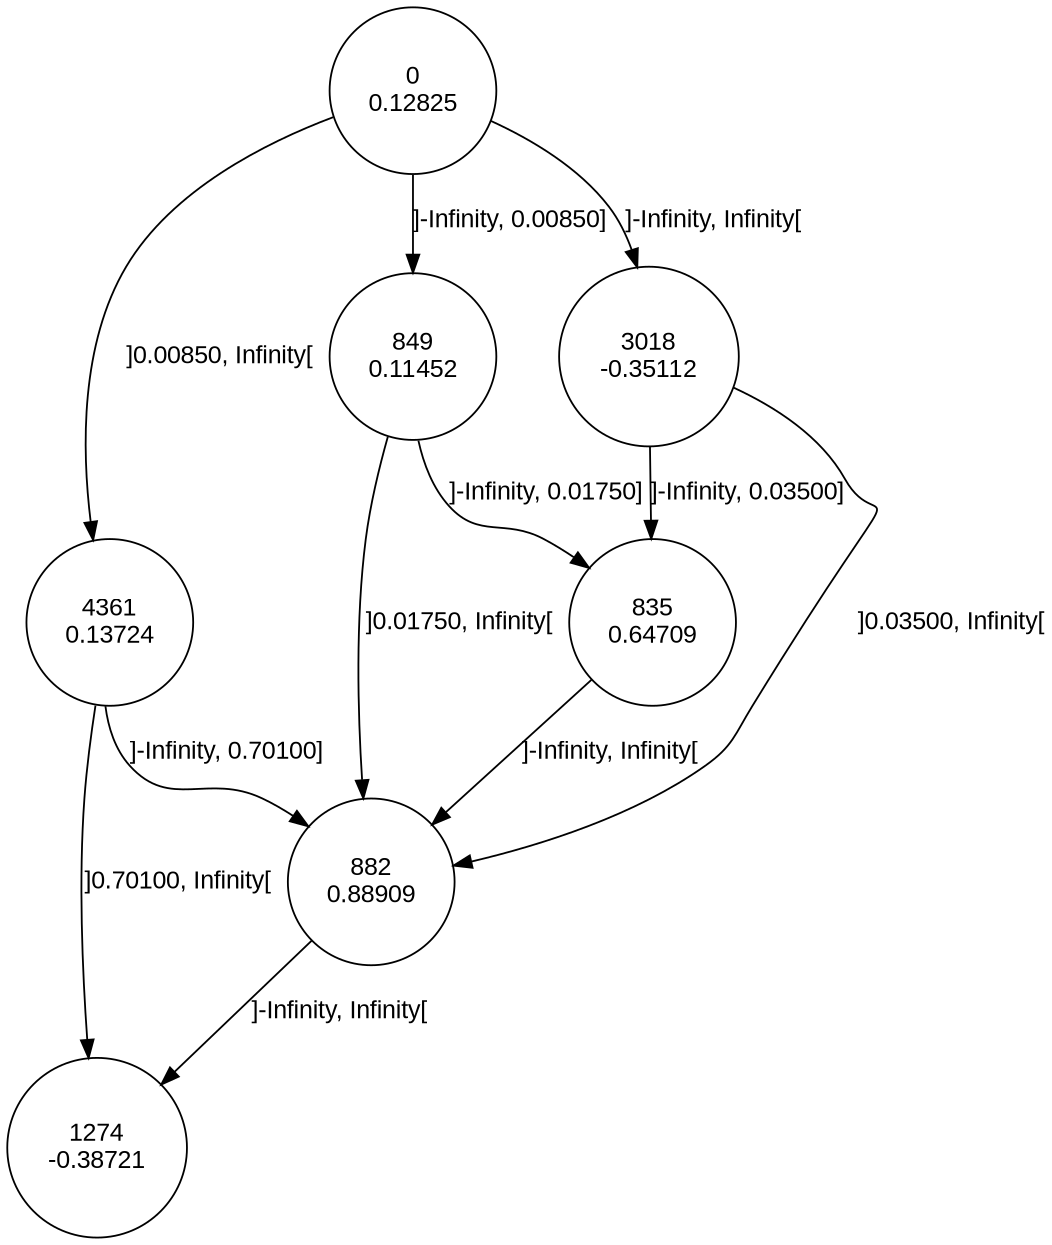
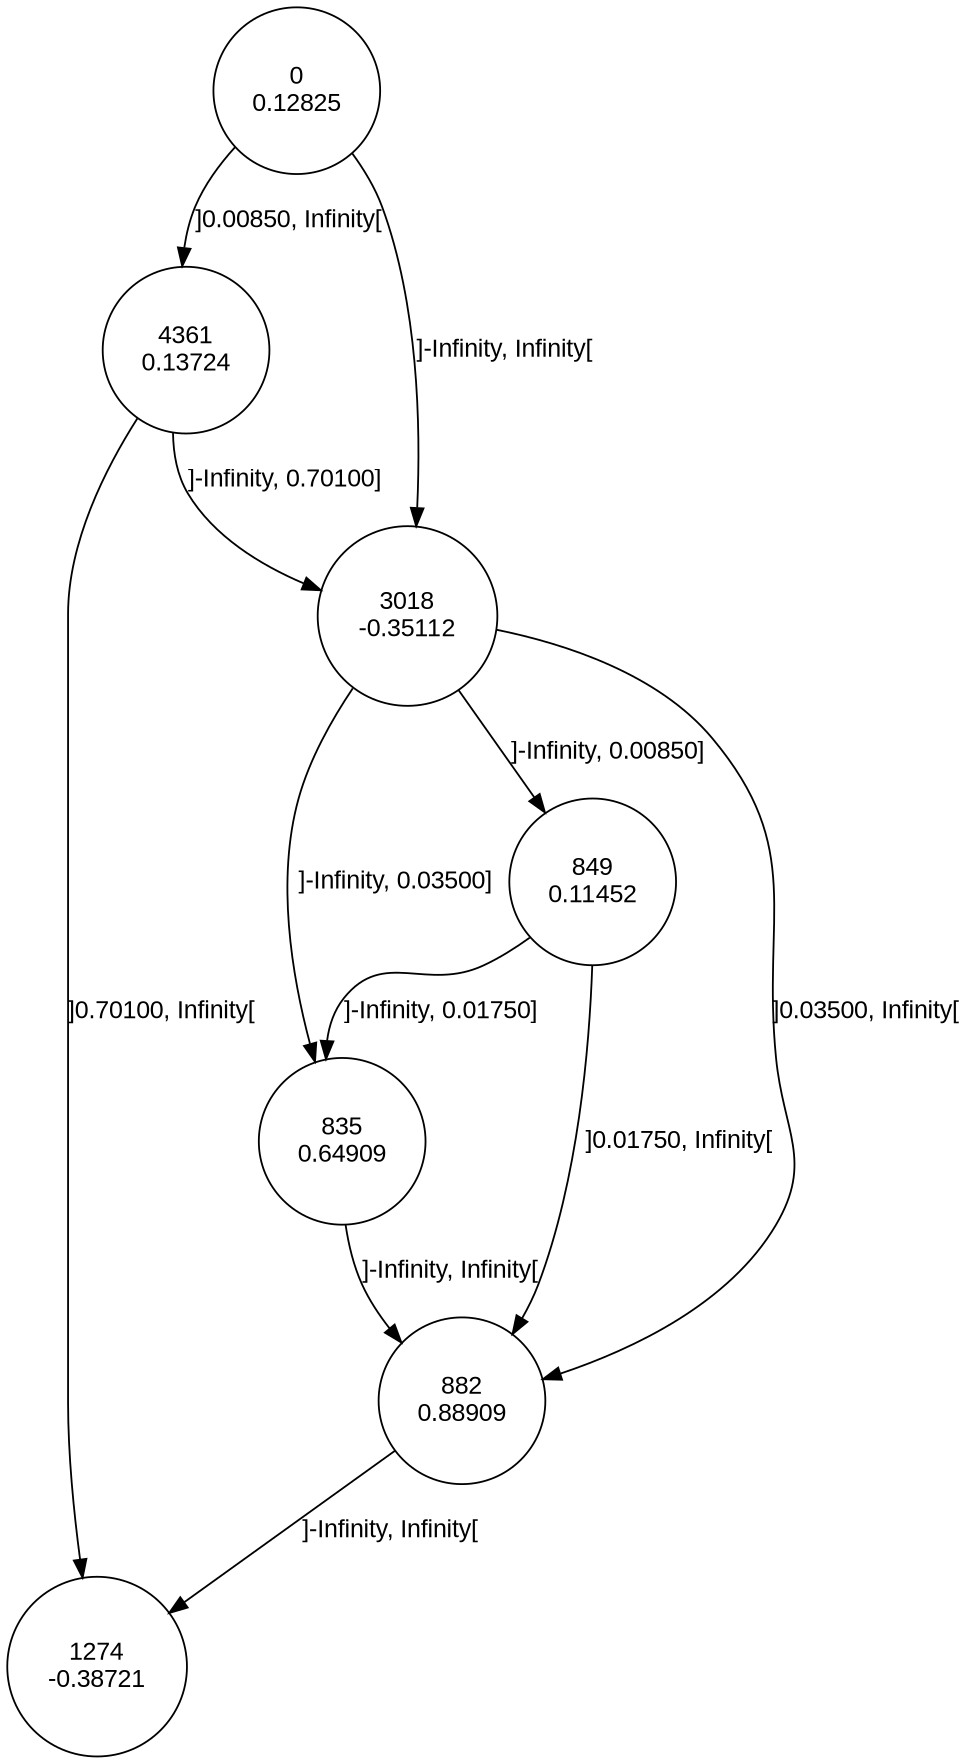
(413, 214) -> (497, 744)
(653, 622) -> (342, 1141)
(178, 789) -> (215, 527)
